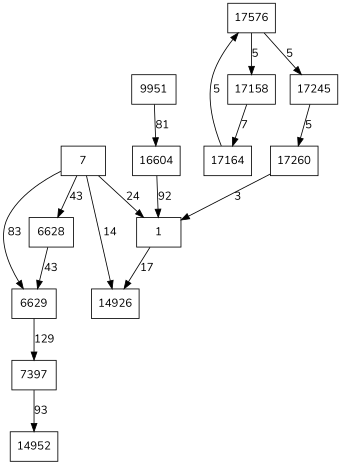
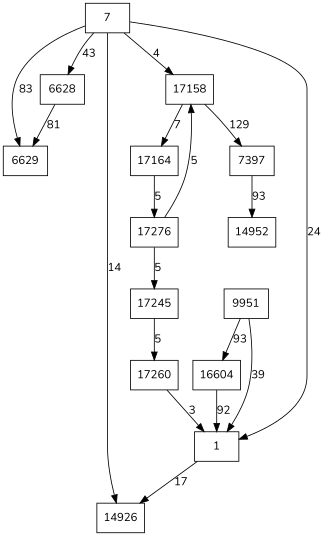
(252, 18) -> (154, 232)
none -> (145, 51)
(163, 125) -> (240, 339)
(51, 268) -> (54, 125)
(34, 335) -> (221, 121)
none -> (251, 374)
